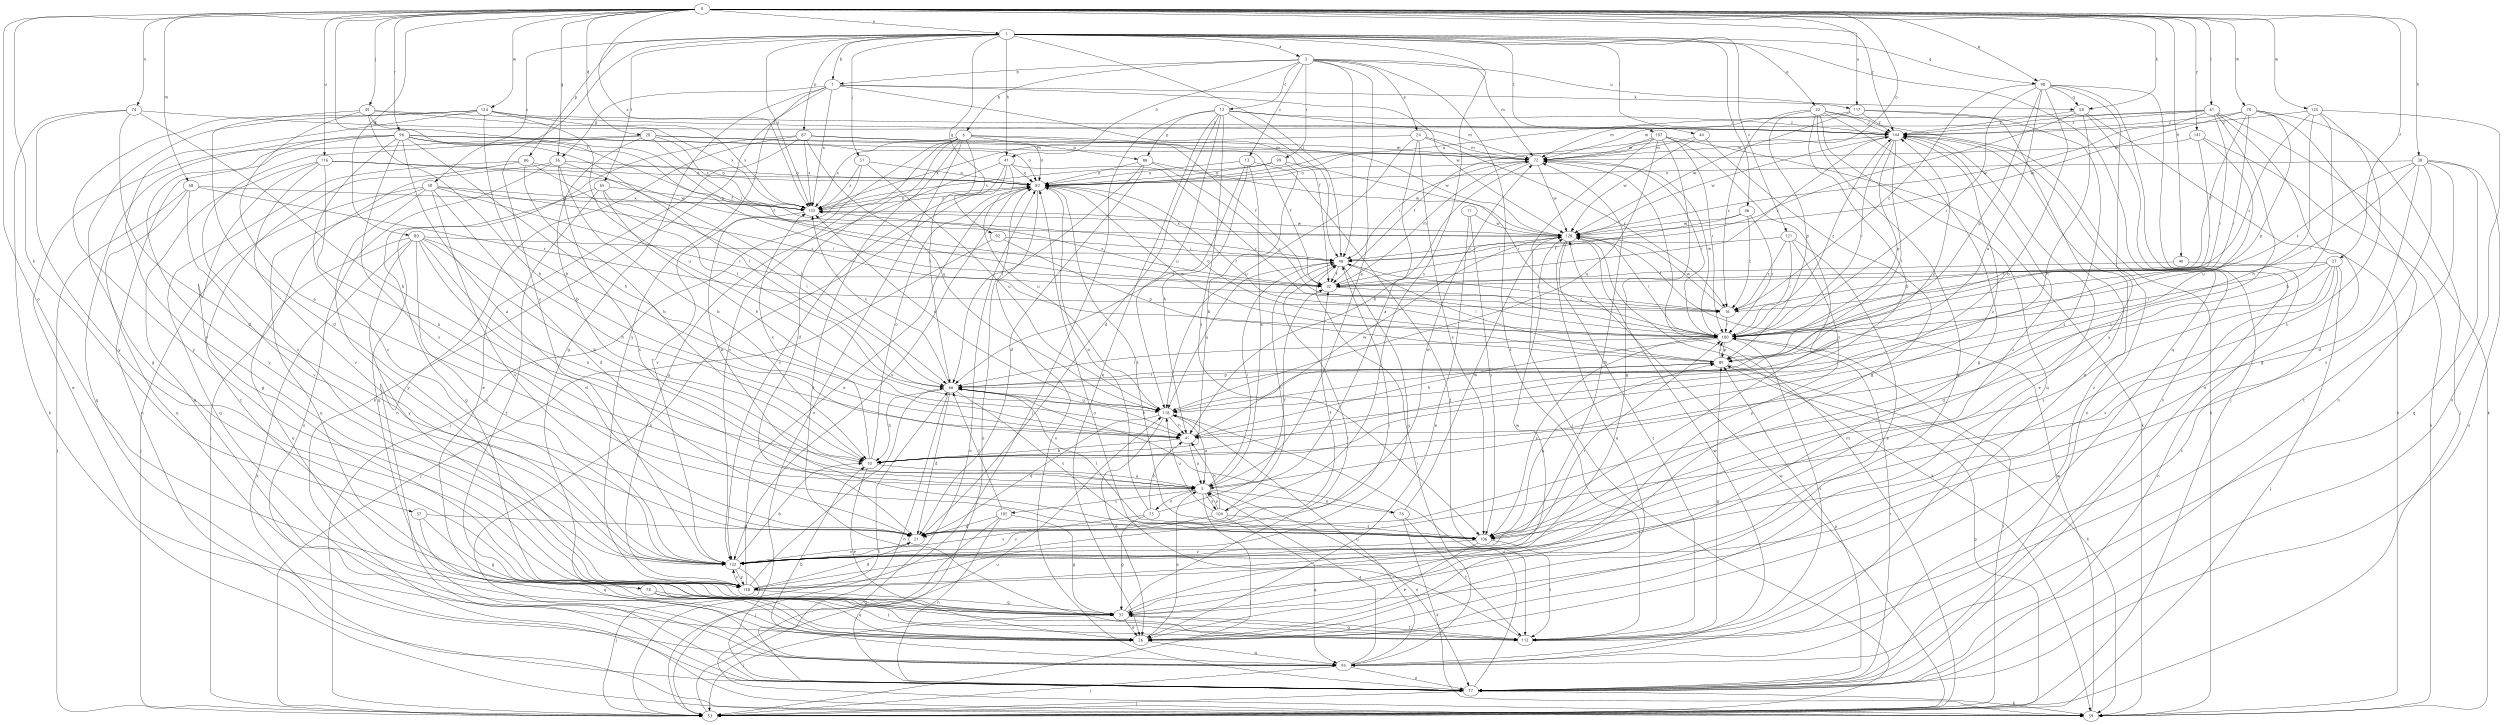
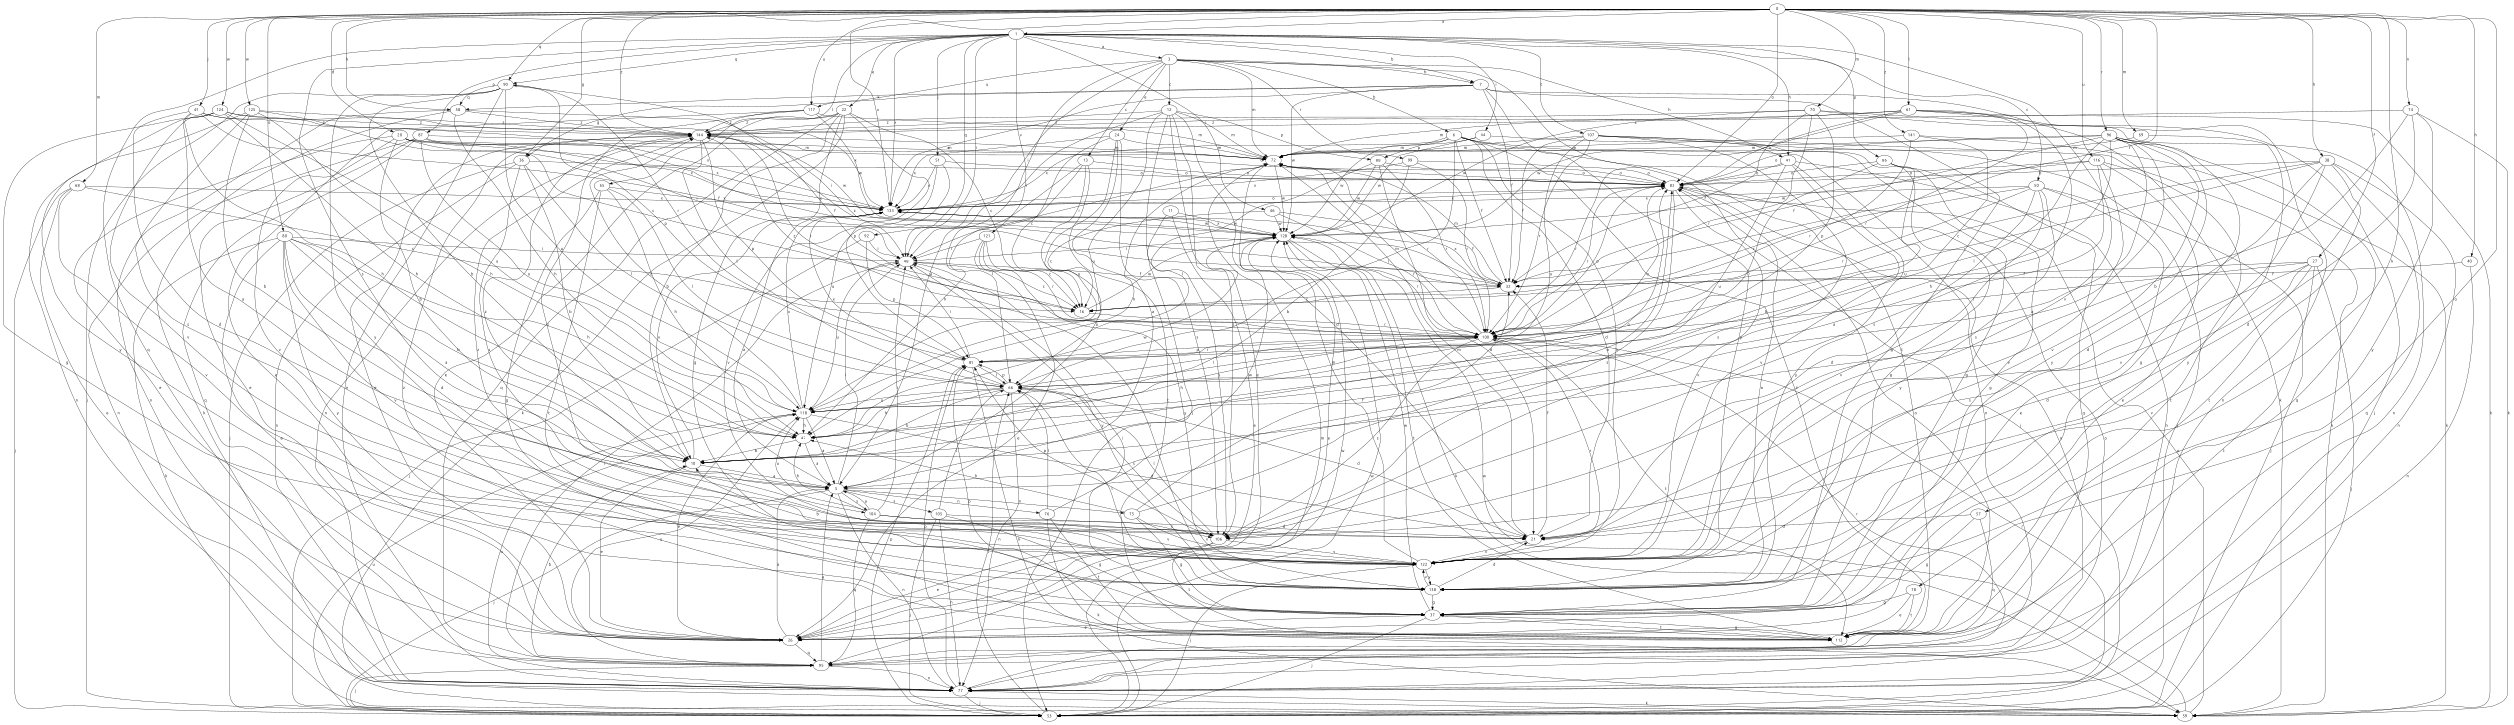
none -> (2141, 135)
(1934, 281) -> (702, 262)
